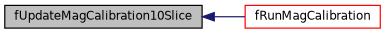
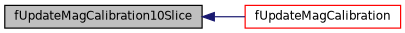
(313, 17) -> (323, 17)
